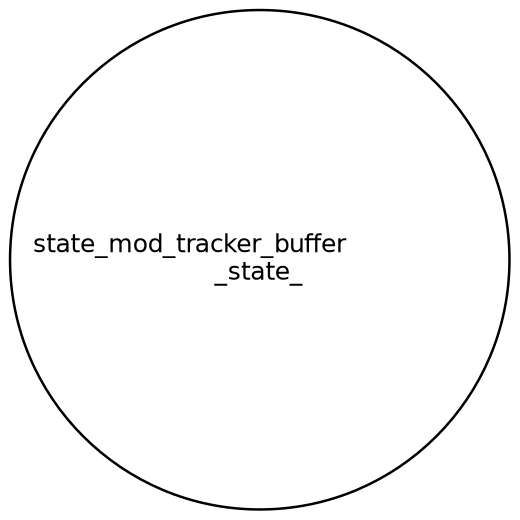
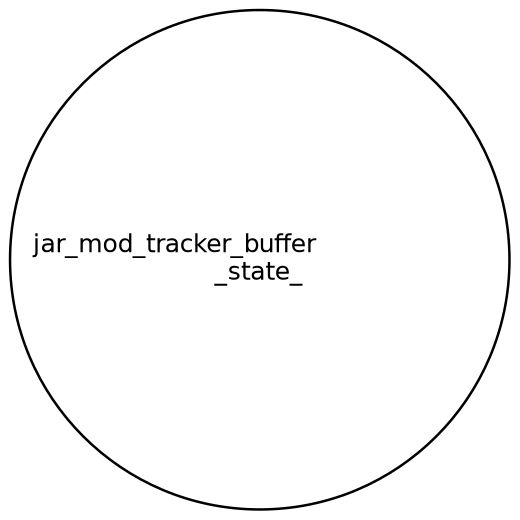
(260, 260) -> (260, 260)
